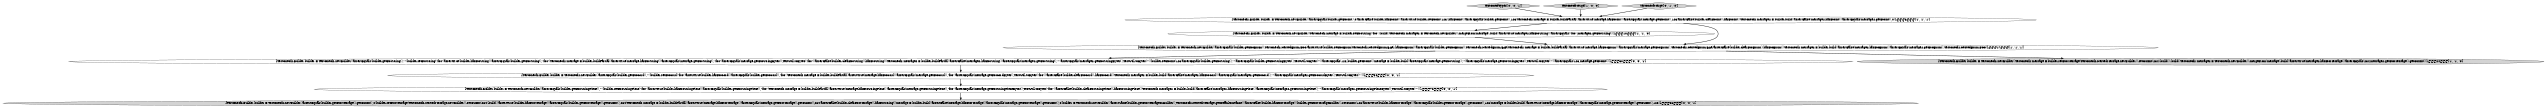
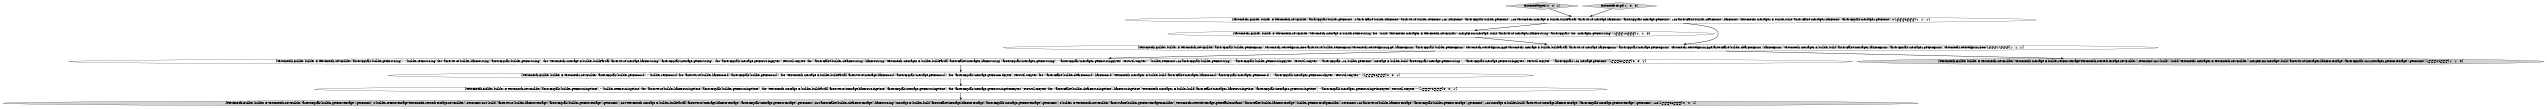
(1659, 6) -> none
